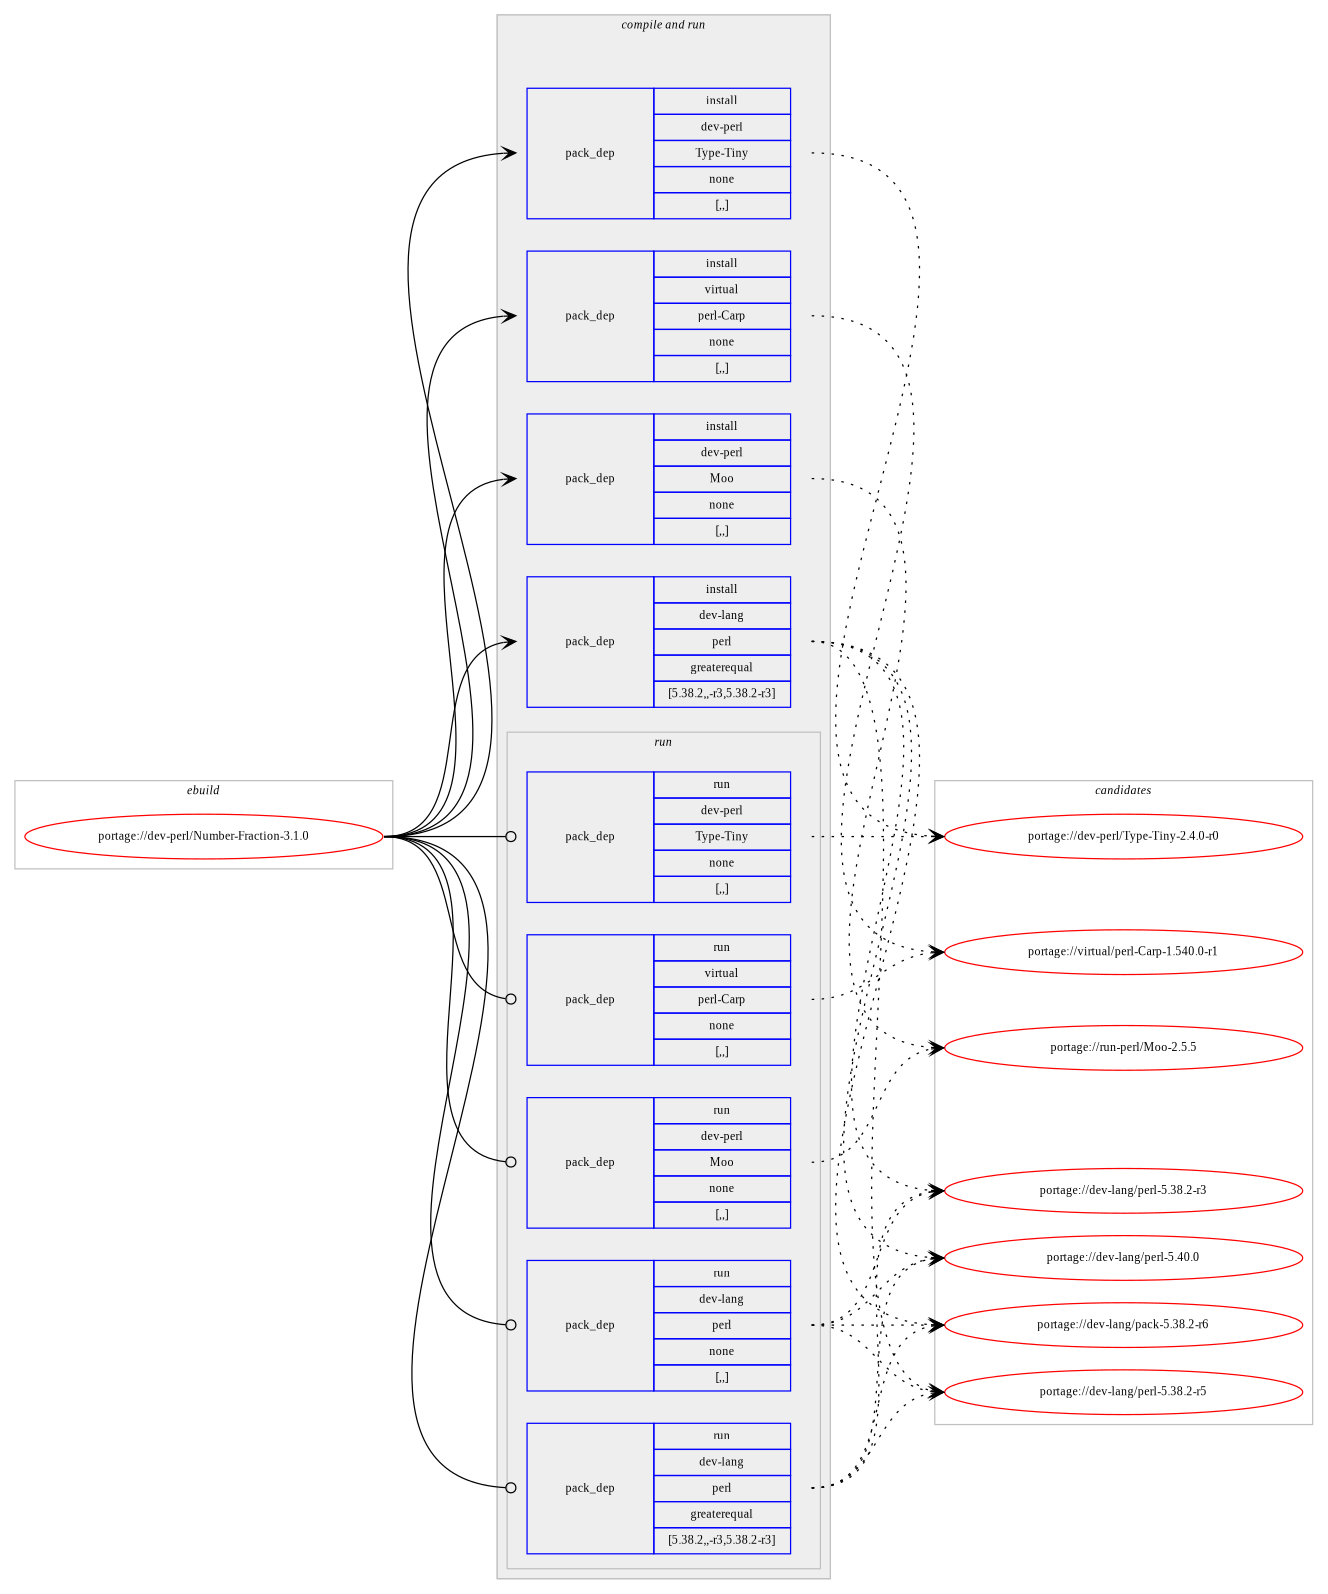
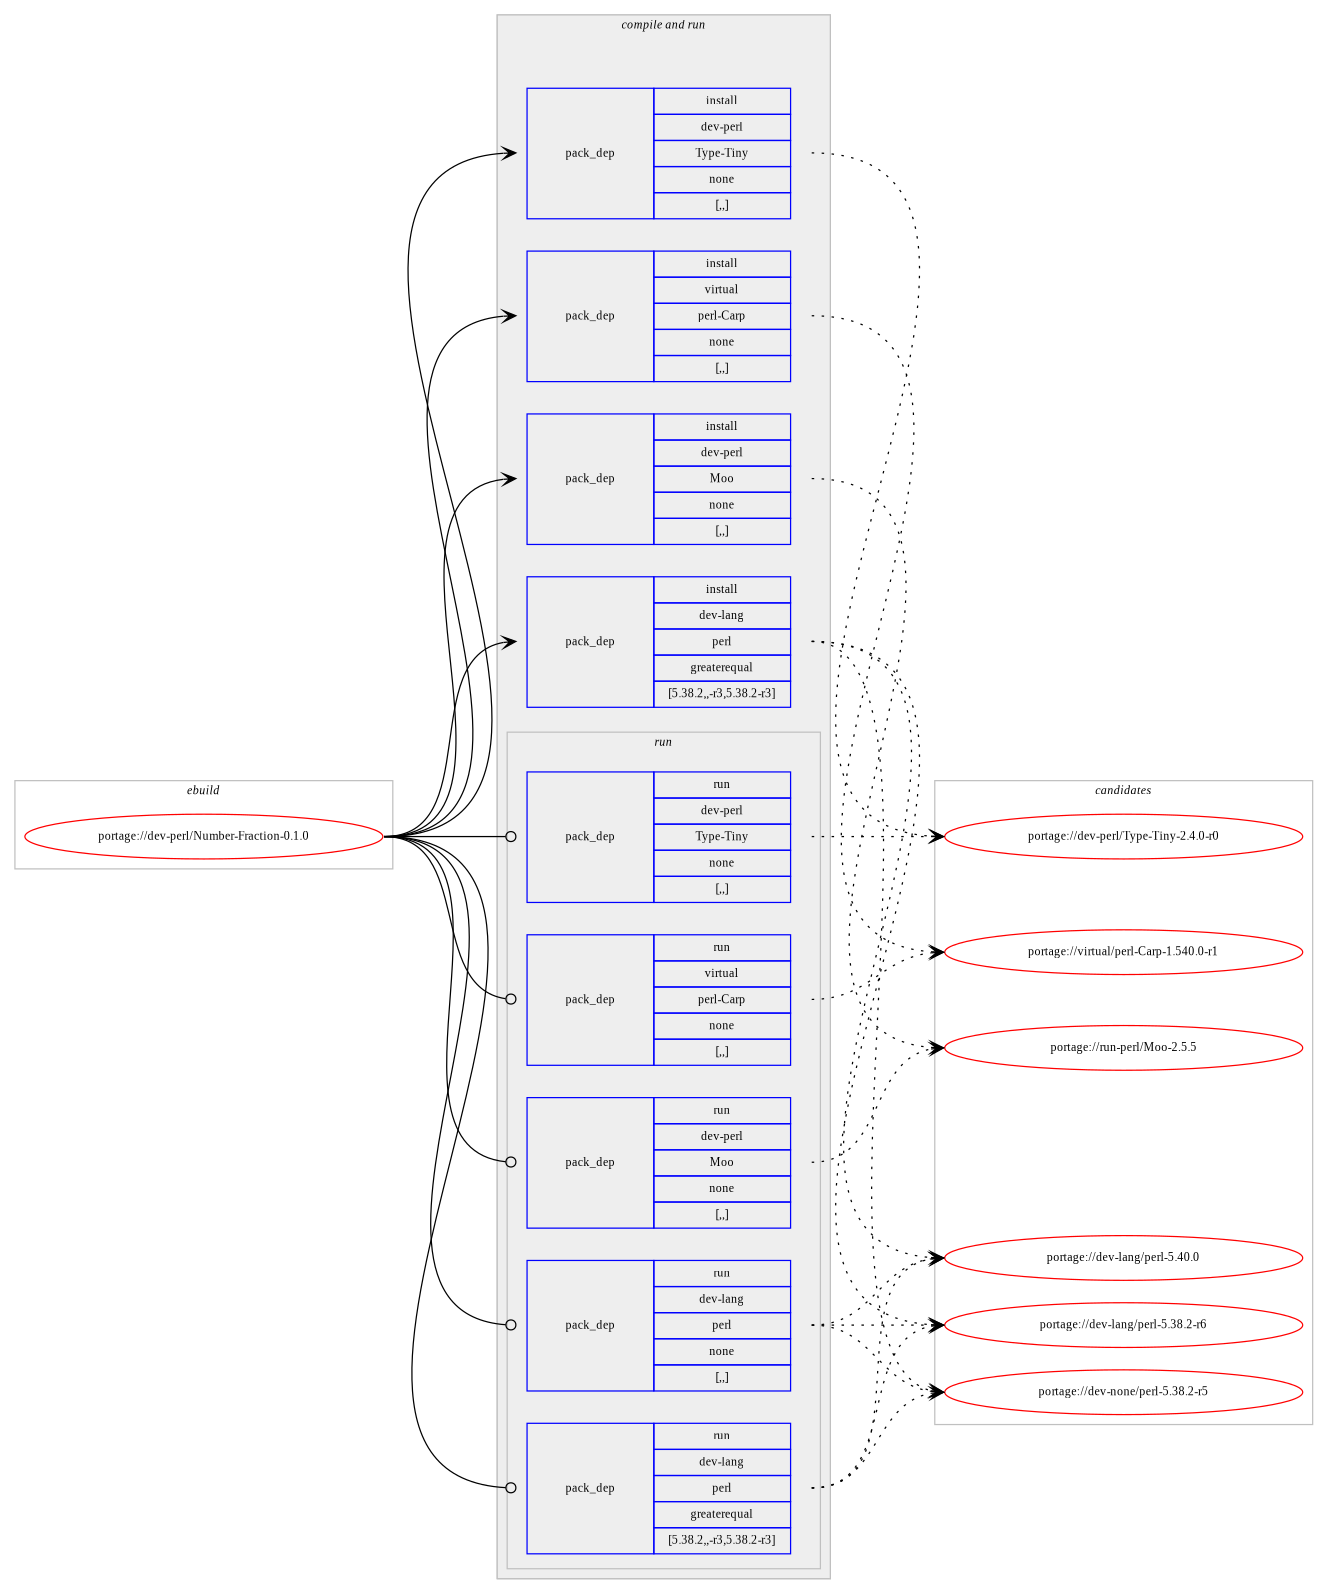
(204, 837) -> (204, 837)
(1124, 1191) -> none
(1124, 1325) -> (1124, 1325)
(1124, 1392) -> (1124, 1392)
